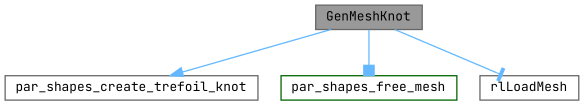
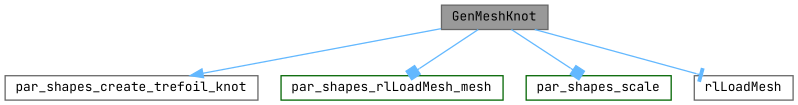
(369, 88) -> (392, 88)
none -> (599, 88)
